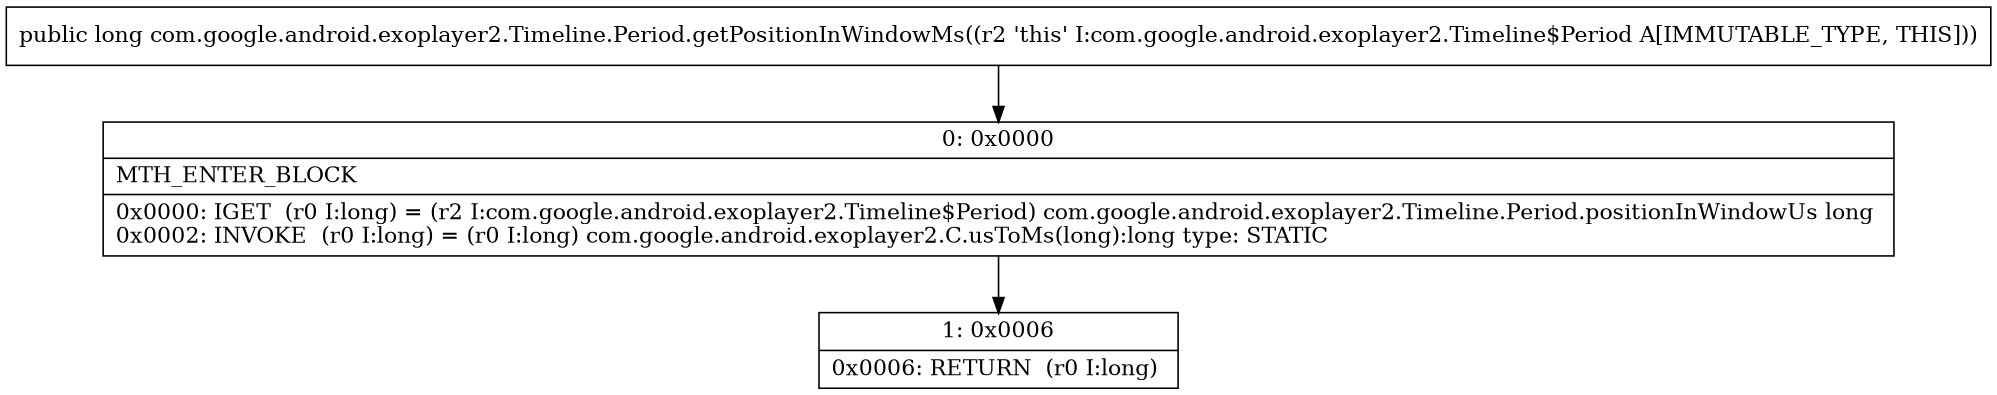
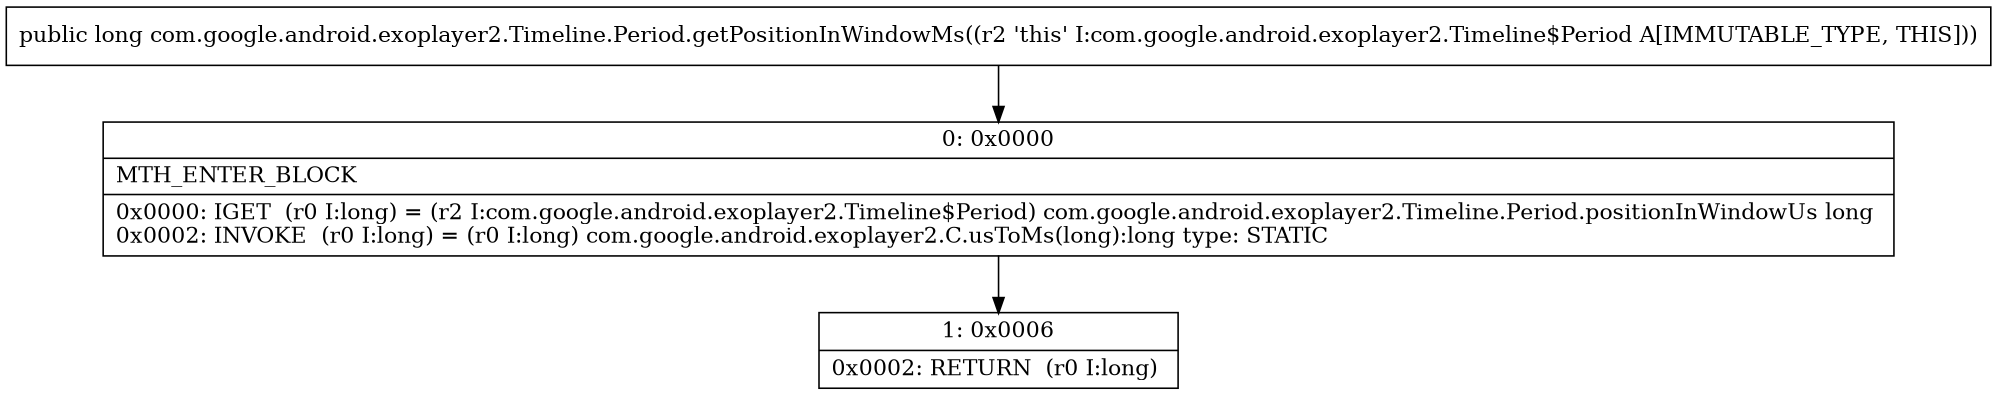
(999, 369) -> (999, 369)
